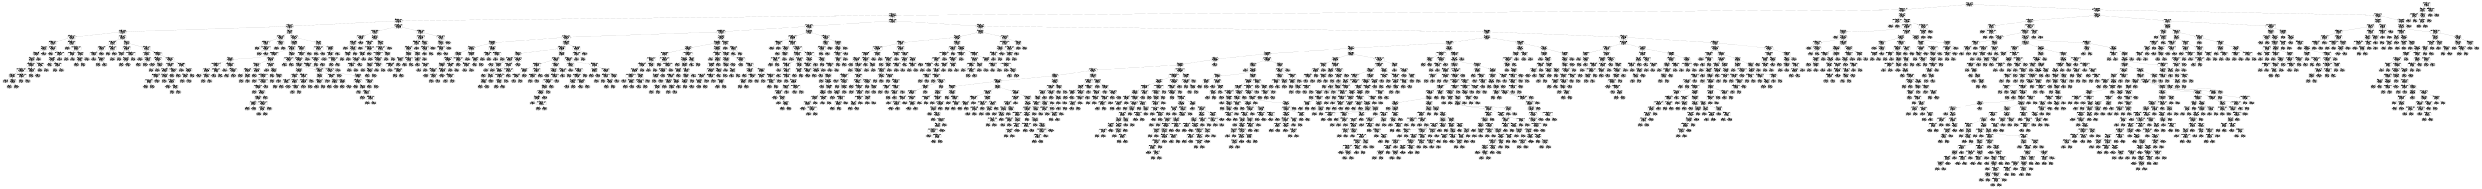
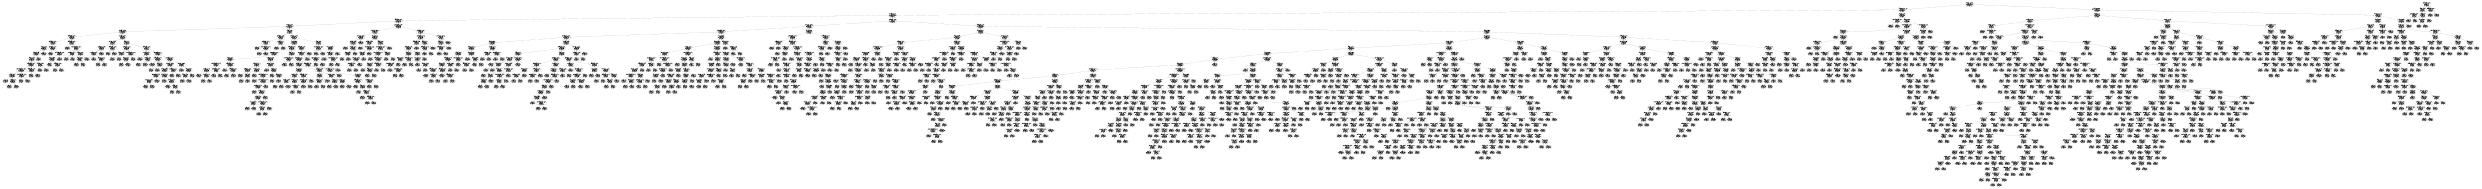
(1384, 114) -> none
